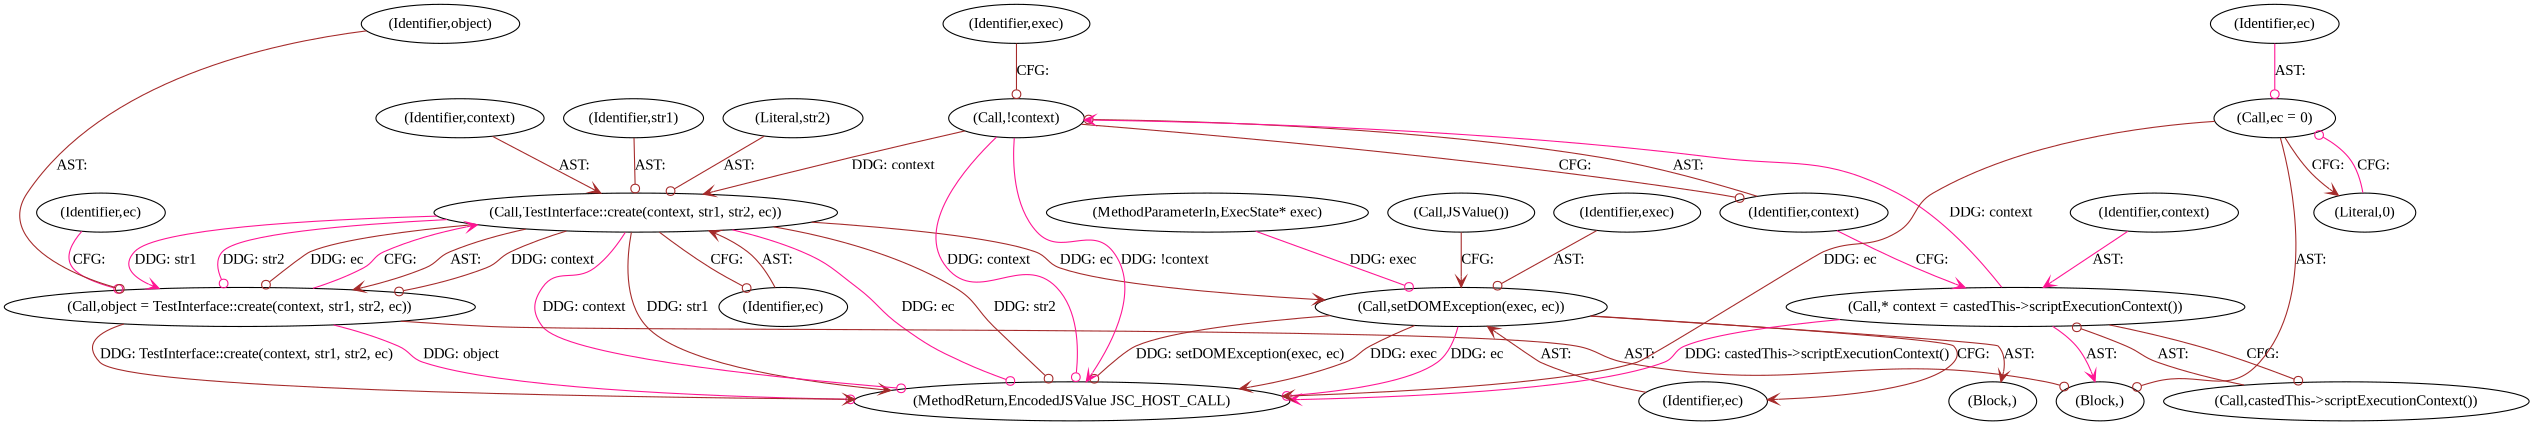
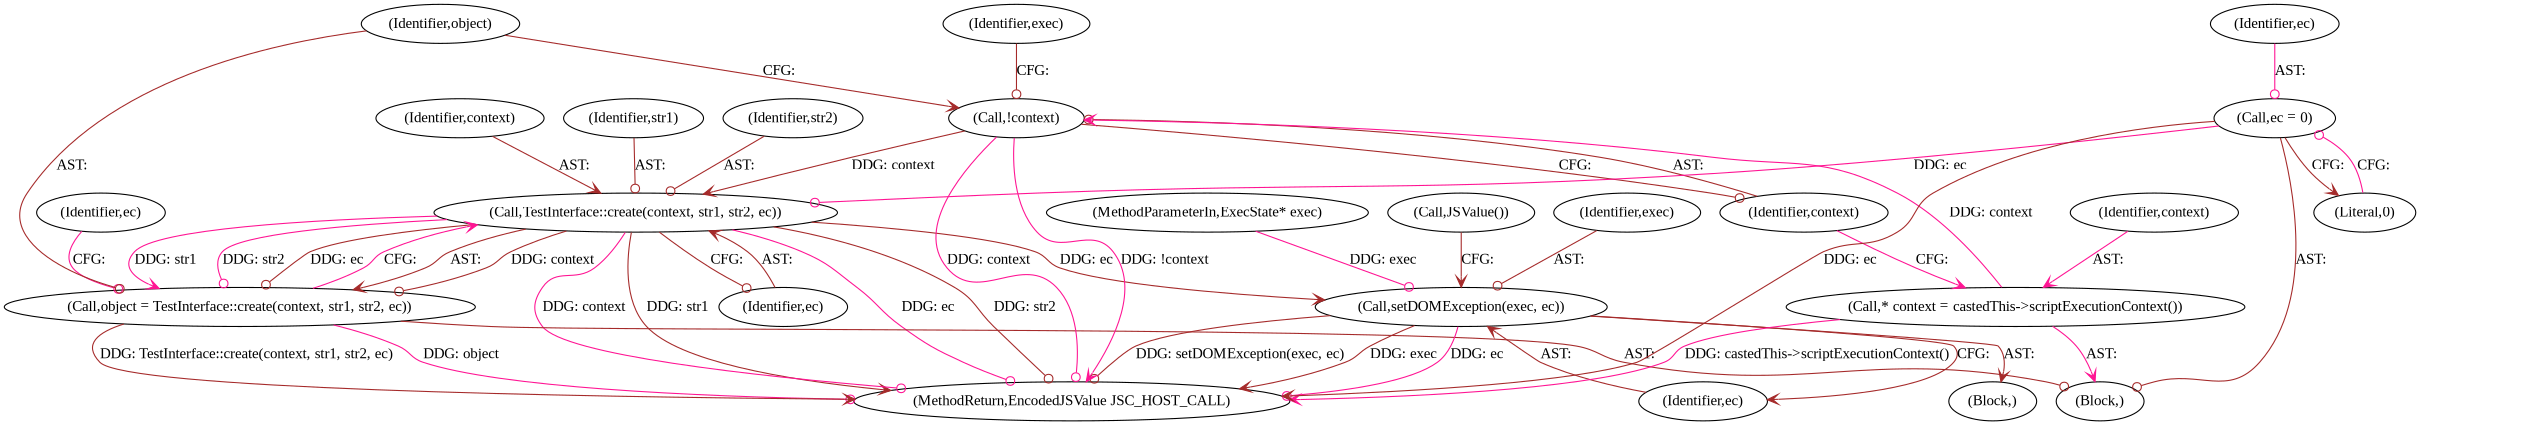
none -> (726, 71)
(793, 118) -> (793, 118)
none -> (1520, 183)
(2346, 401) -> none
